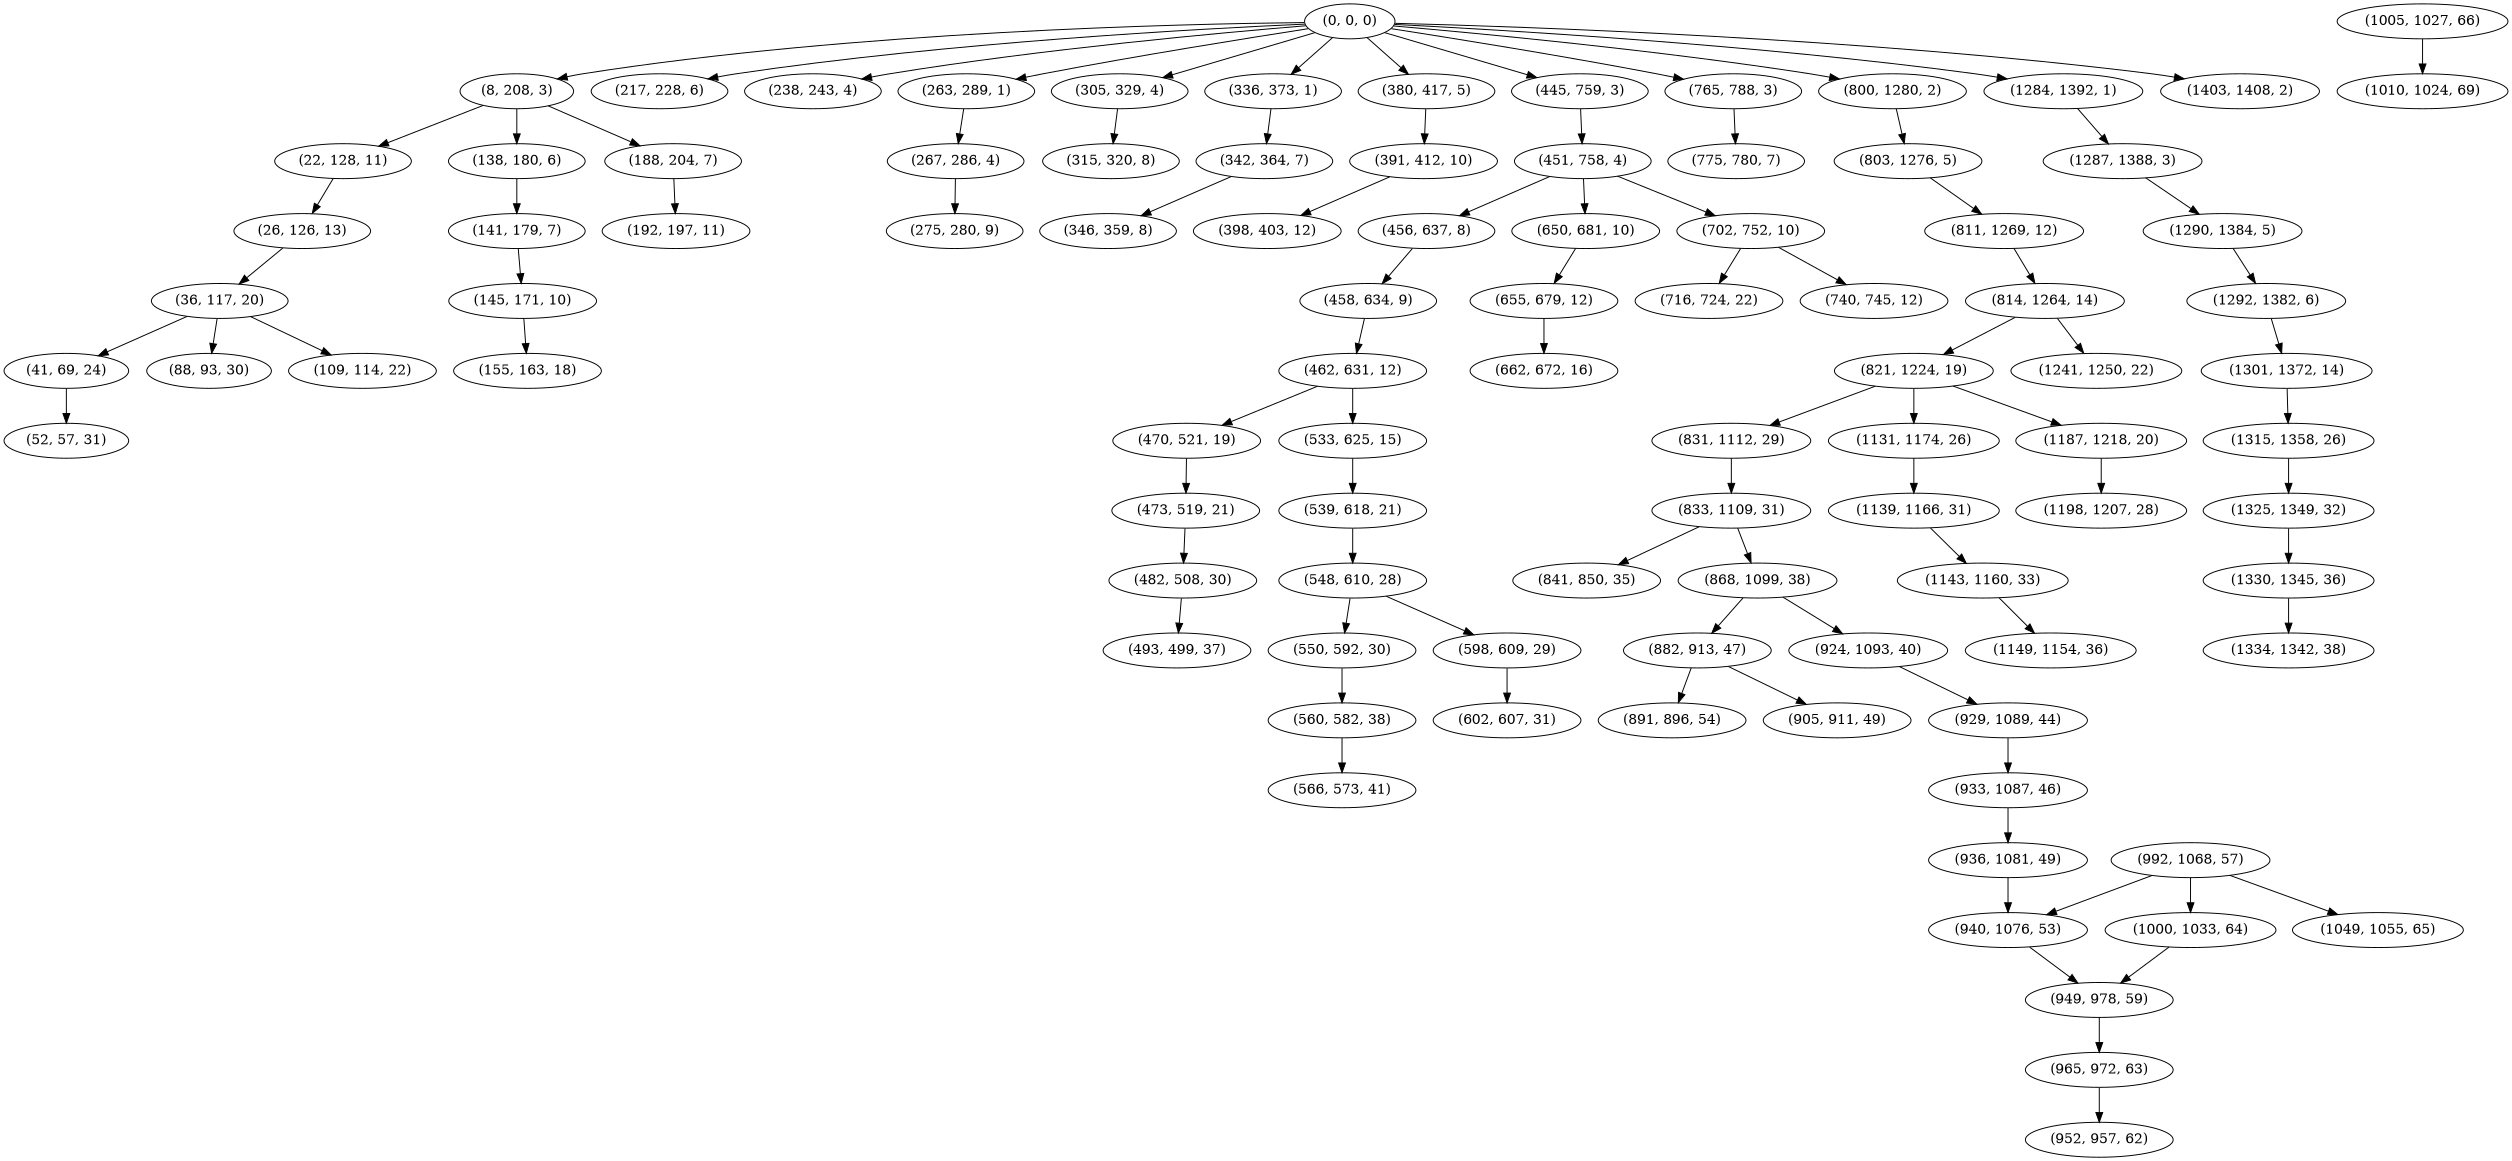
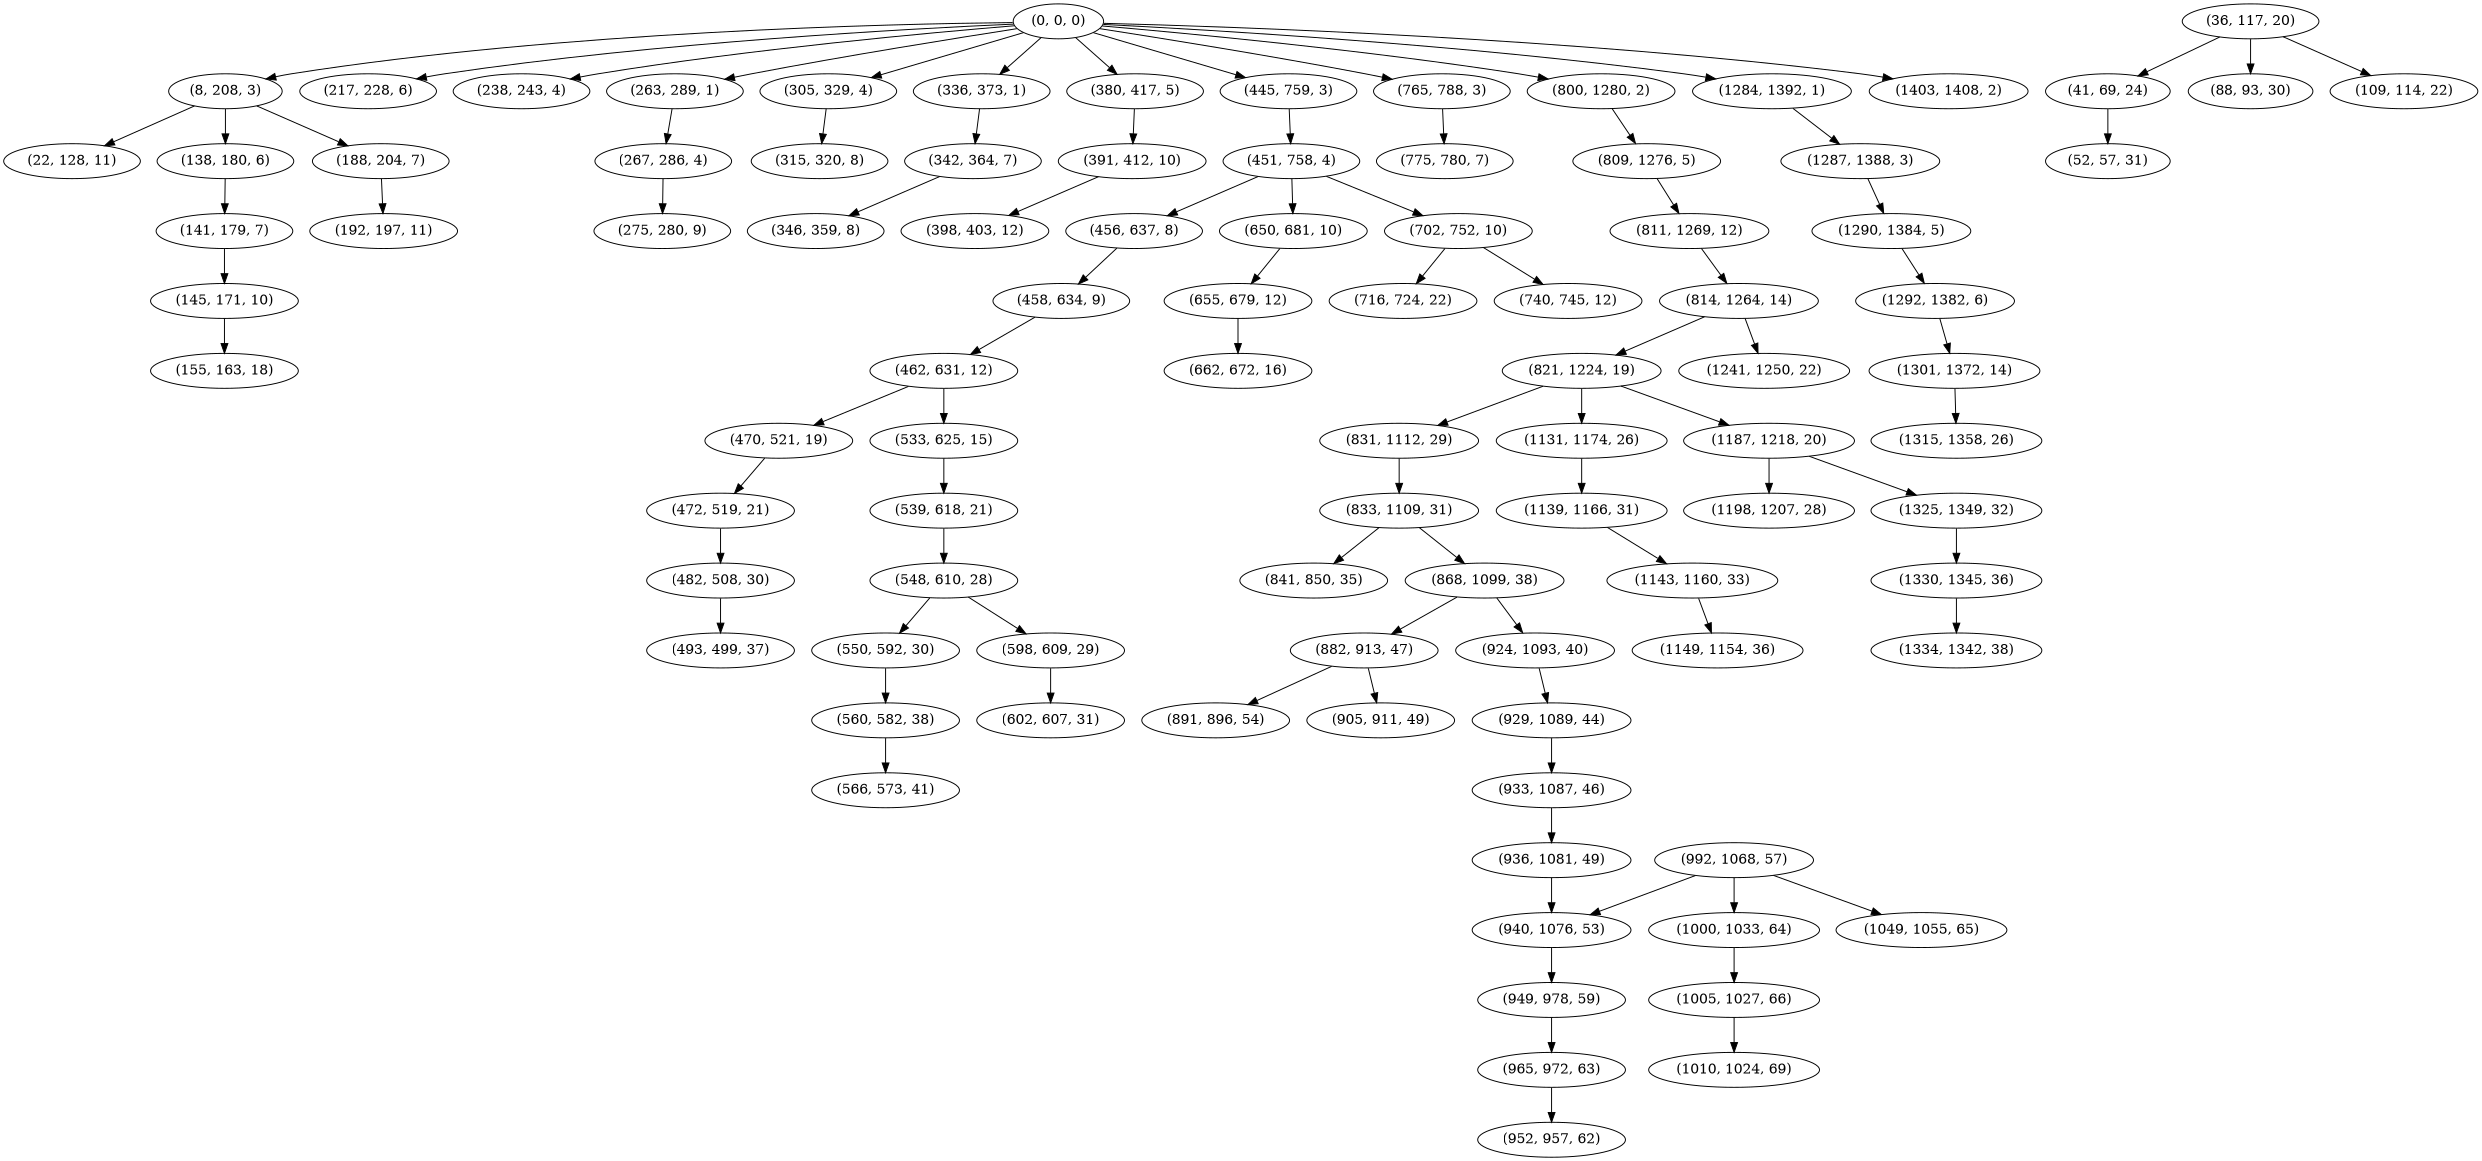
(1908, 161) -> (1647, 161)
(302, 231) -> none
(2289, 471) -> (1858, 474)
(1186, 511) -> (721, 511)
(2149, 962) -> (1734, 960)
